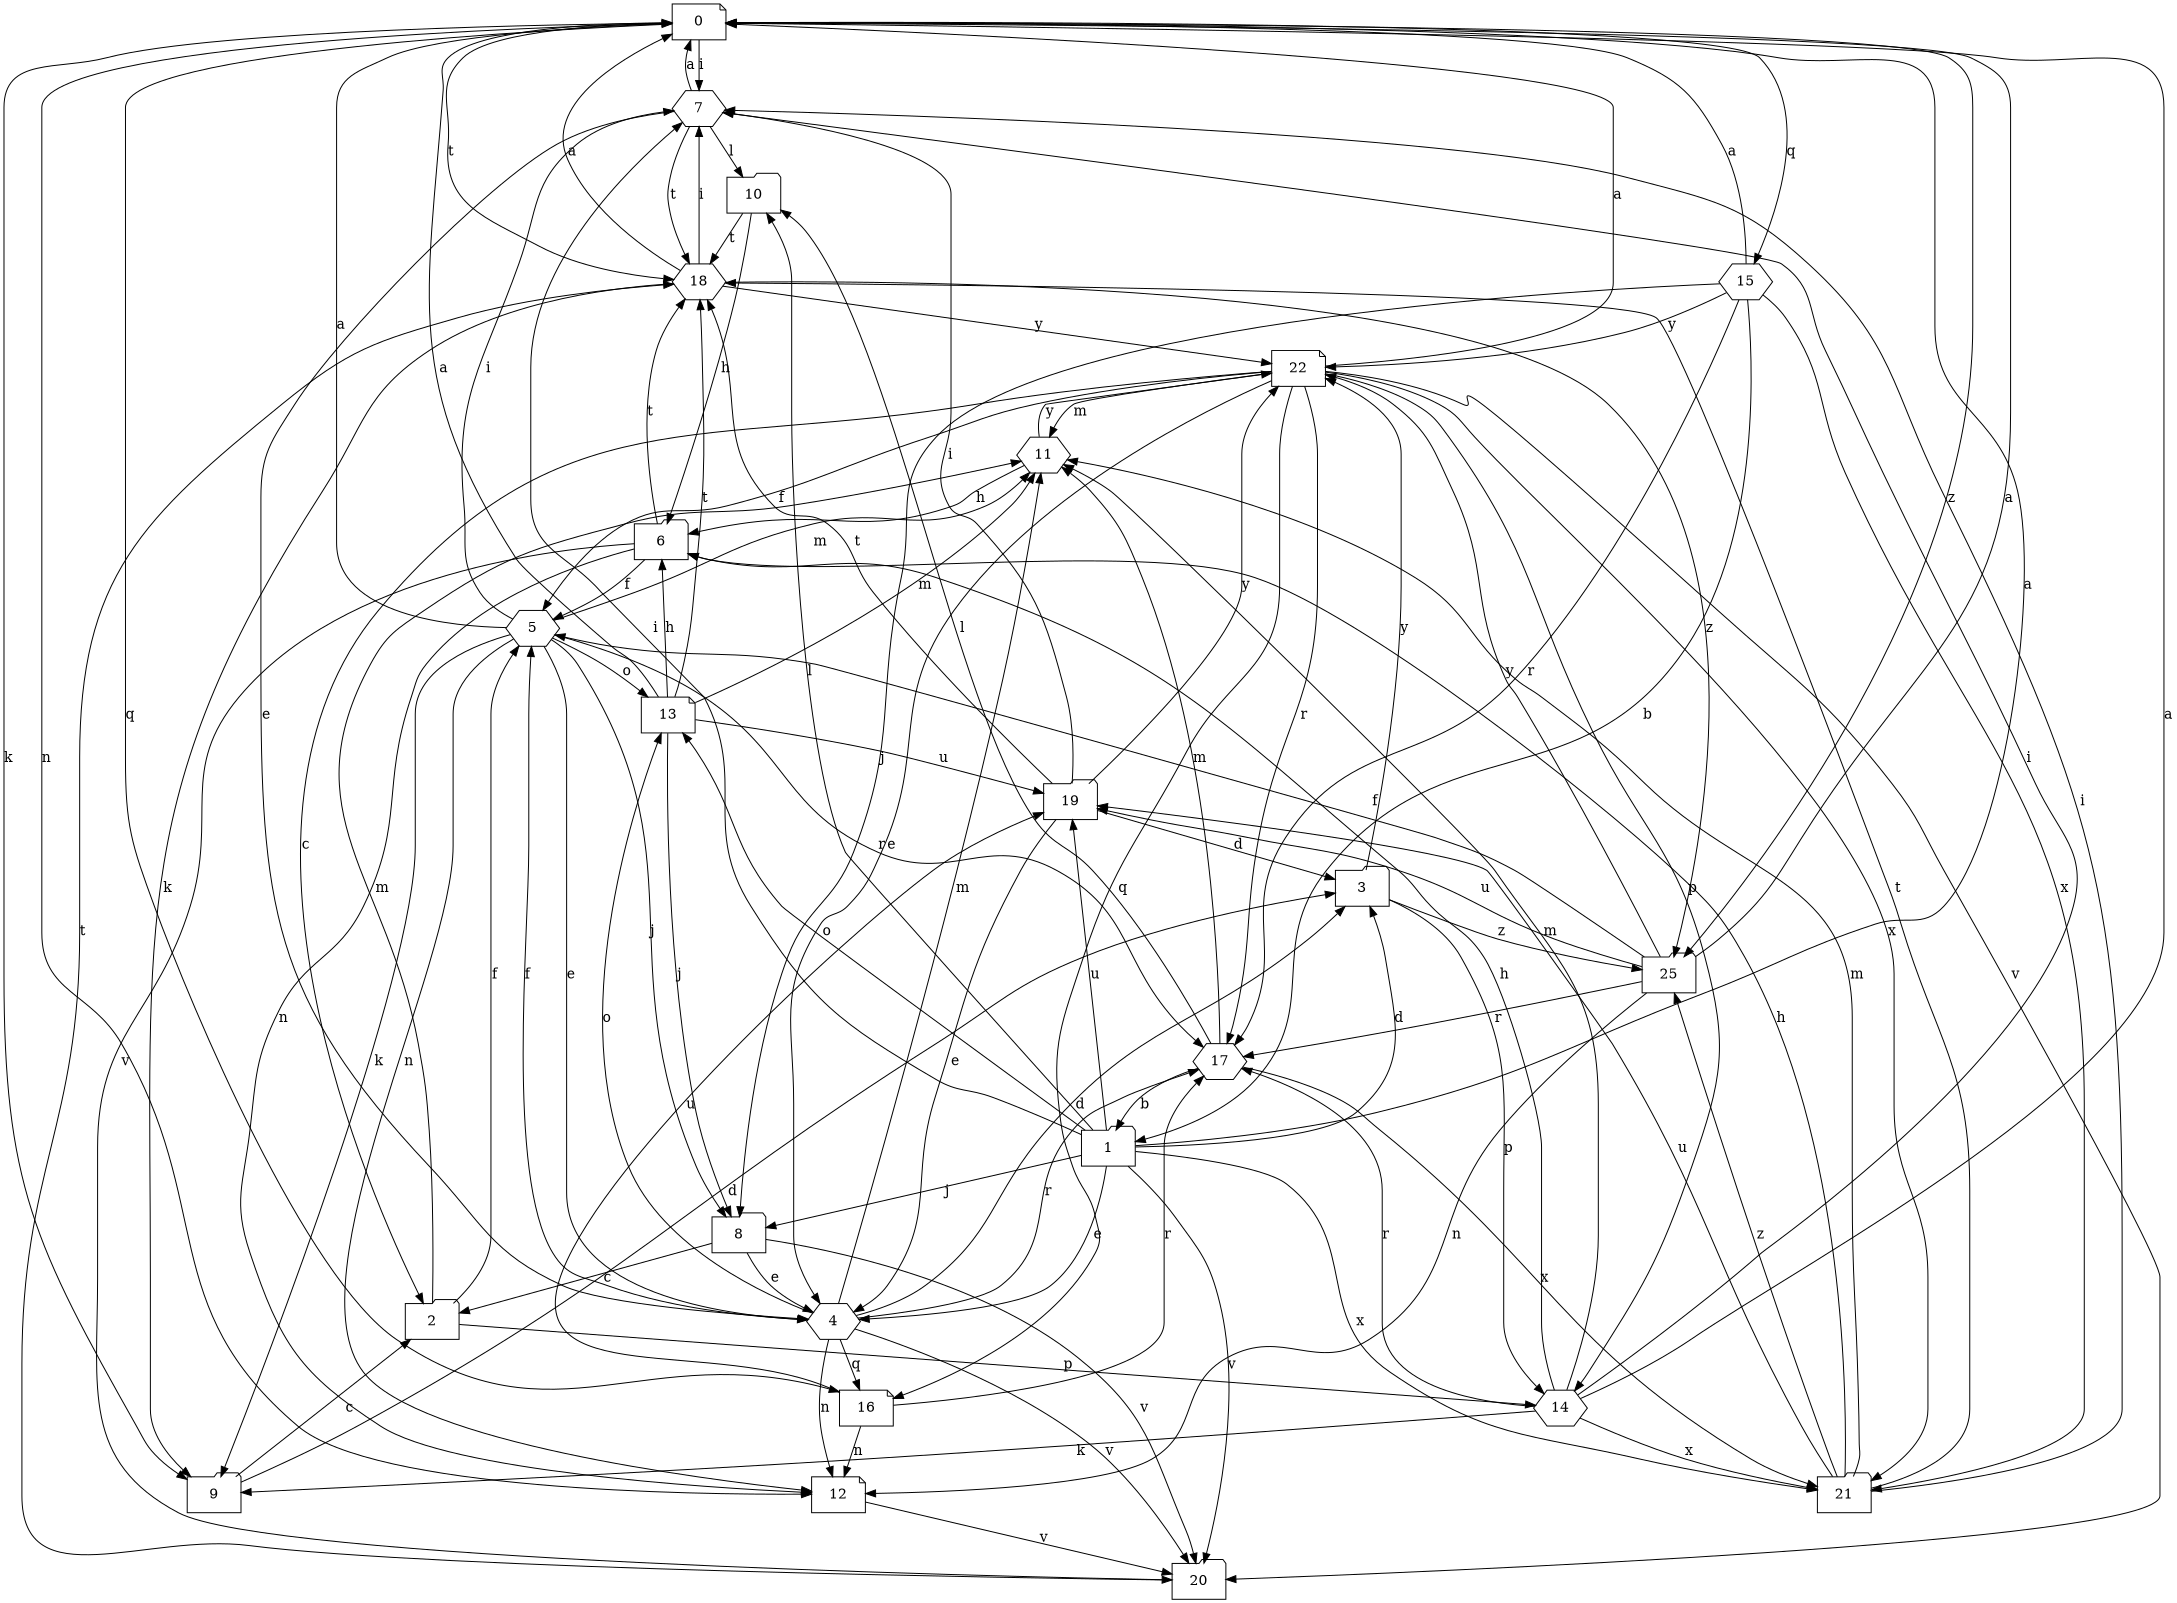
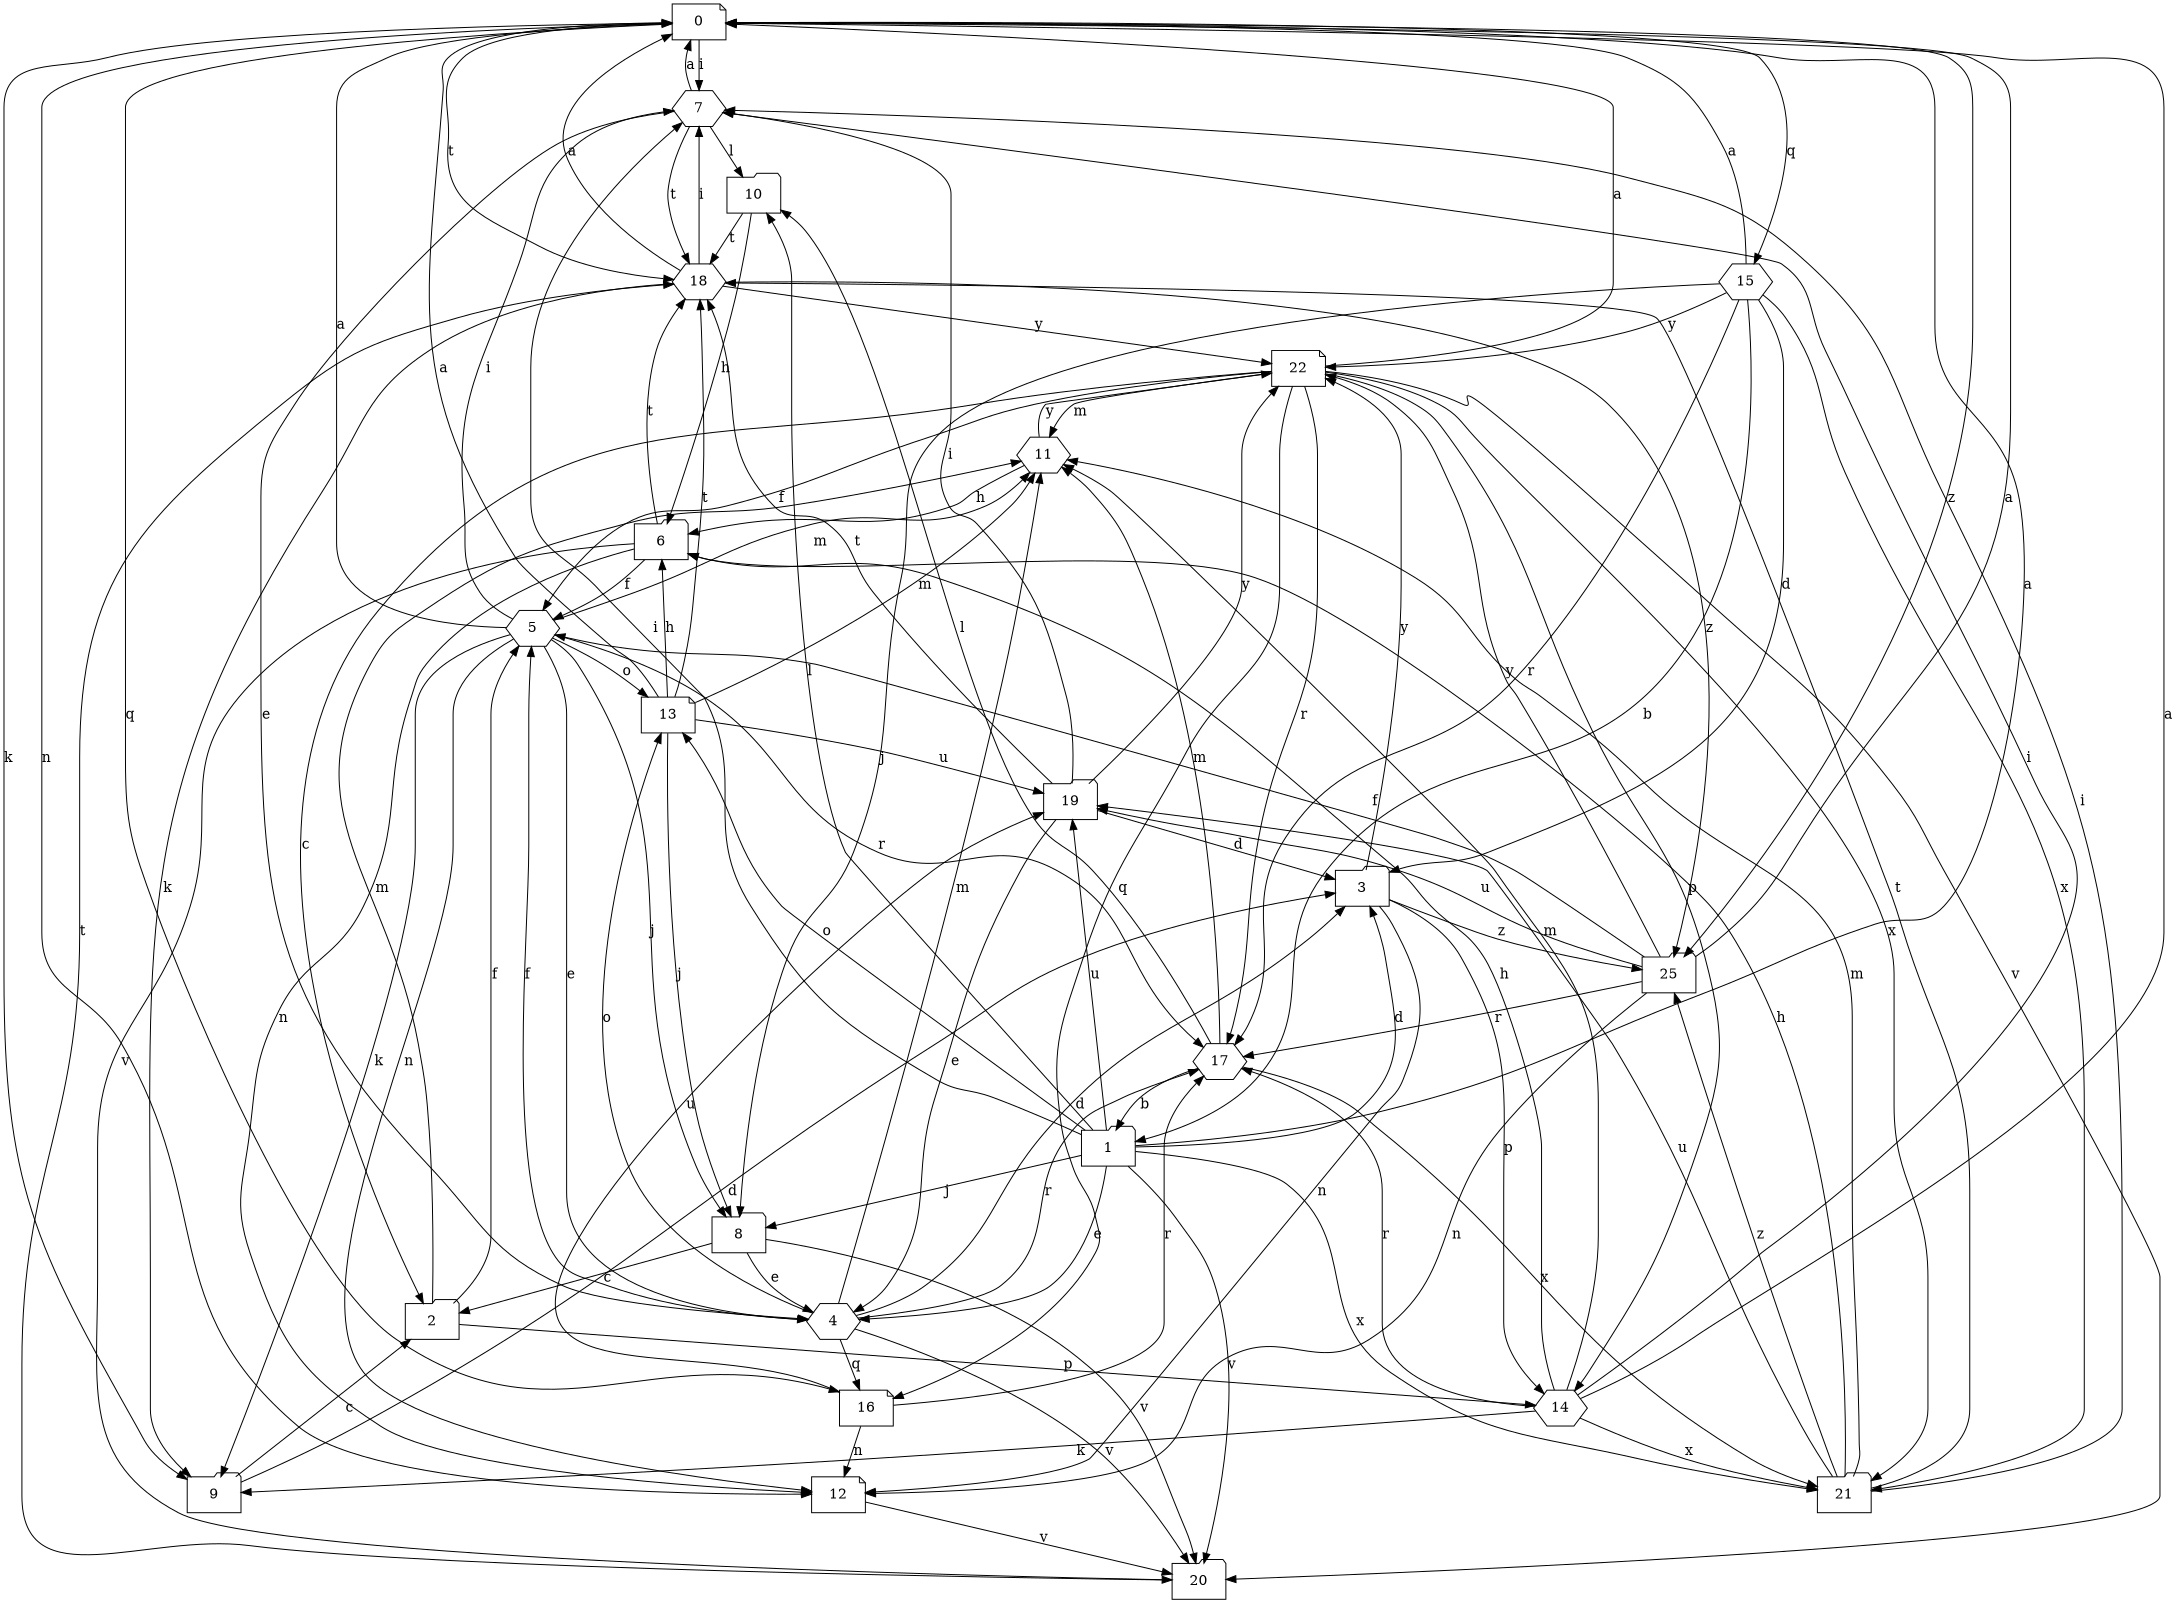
none -> (1746, 689)
(905, 770) -> none
(819, 1404) -> (1237, 1282)
